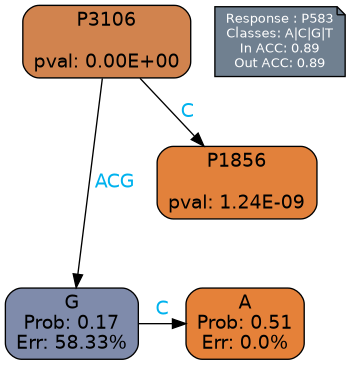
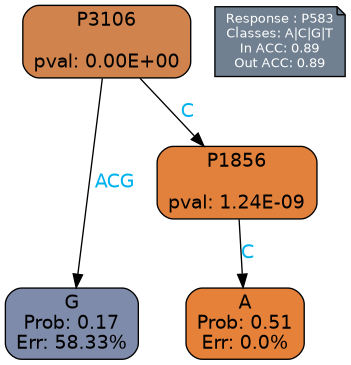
(155, 324) -> (241, 247)
